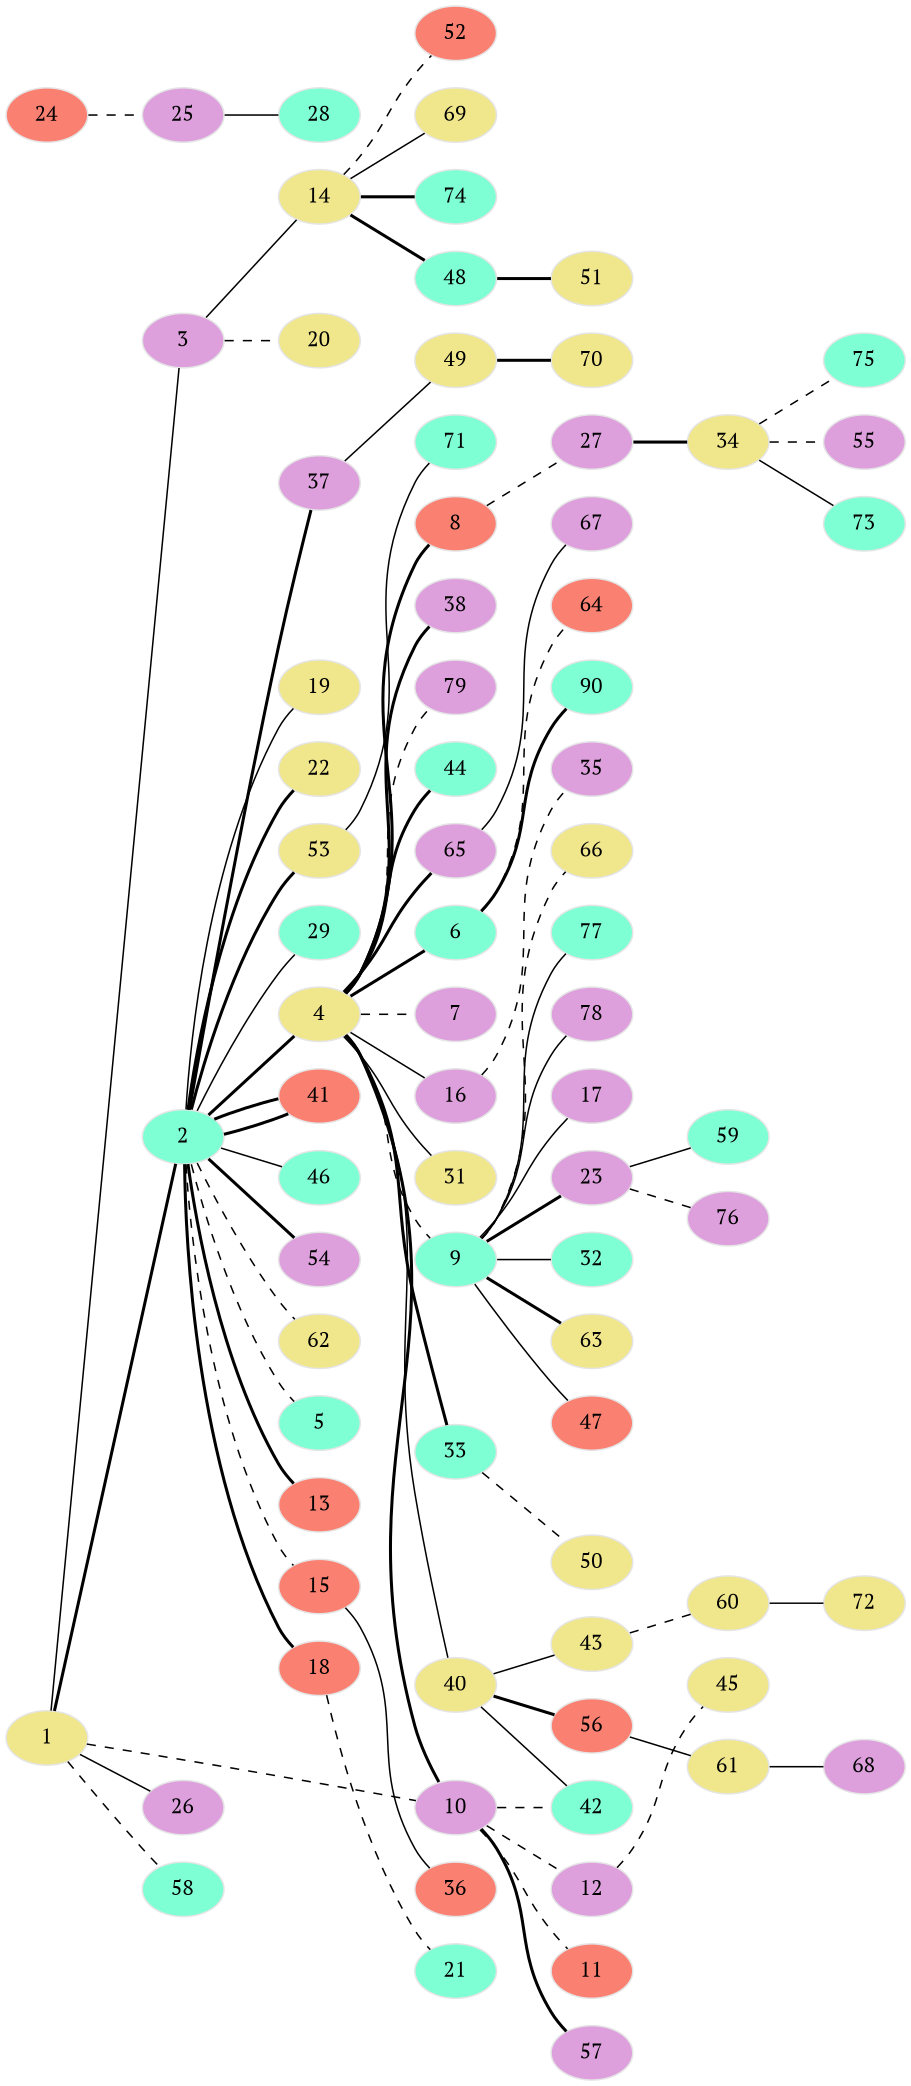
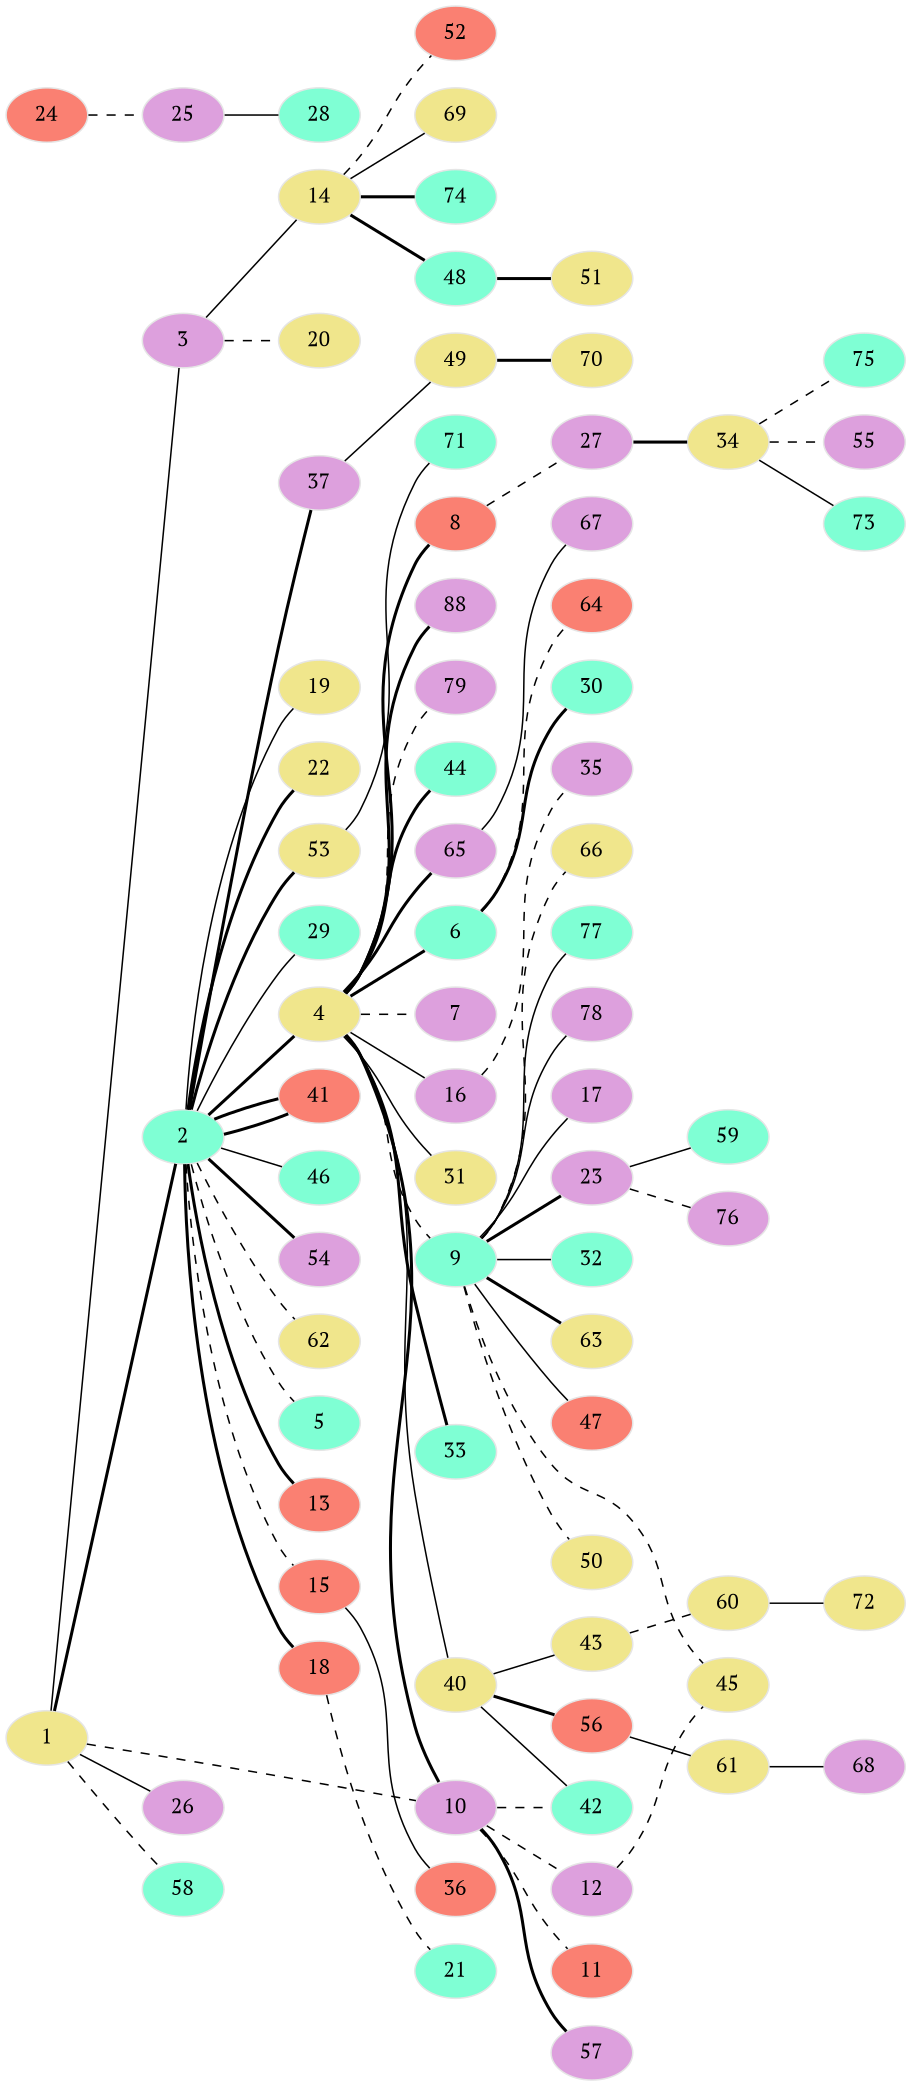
(456, 606) -> (456, 606)
(592, 687) -> (592, 687)
none -> (575, 1484)
(524, 1507) -> (506, 1417)
